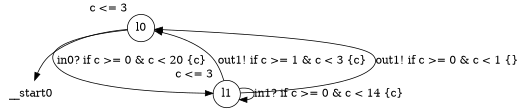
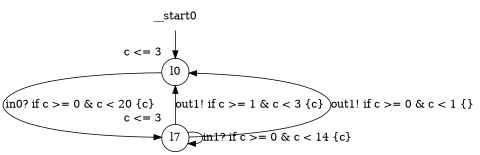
(76, 41) -> (175, 41)
(227, 94) -> (175, 138)
